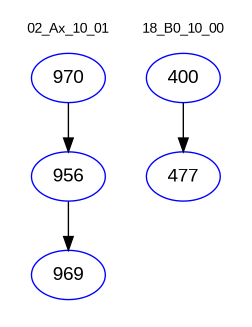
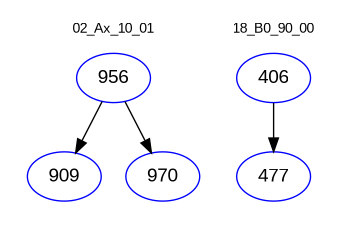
(183, 29) -> (274, 29)
(183, 78) -> (274, 78)
(68, 121) -> (135, 121)
(68, 275) -> (64, 176)
